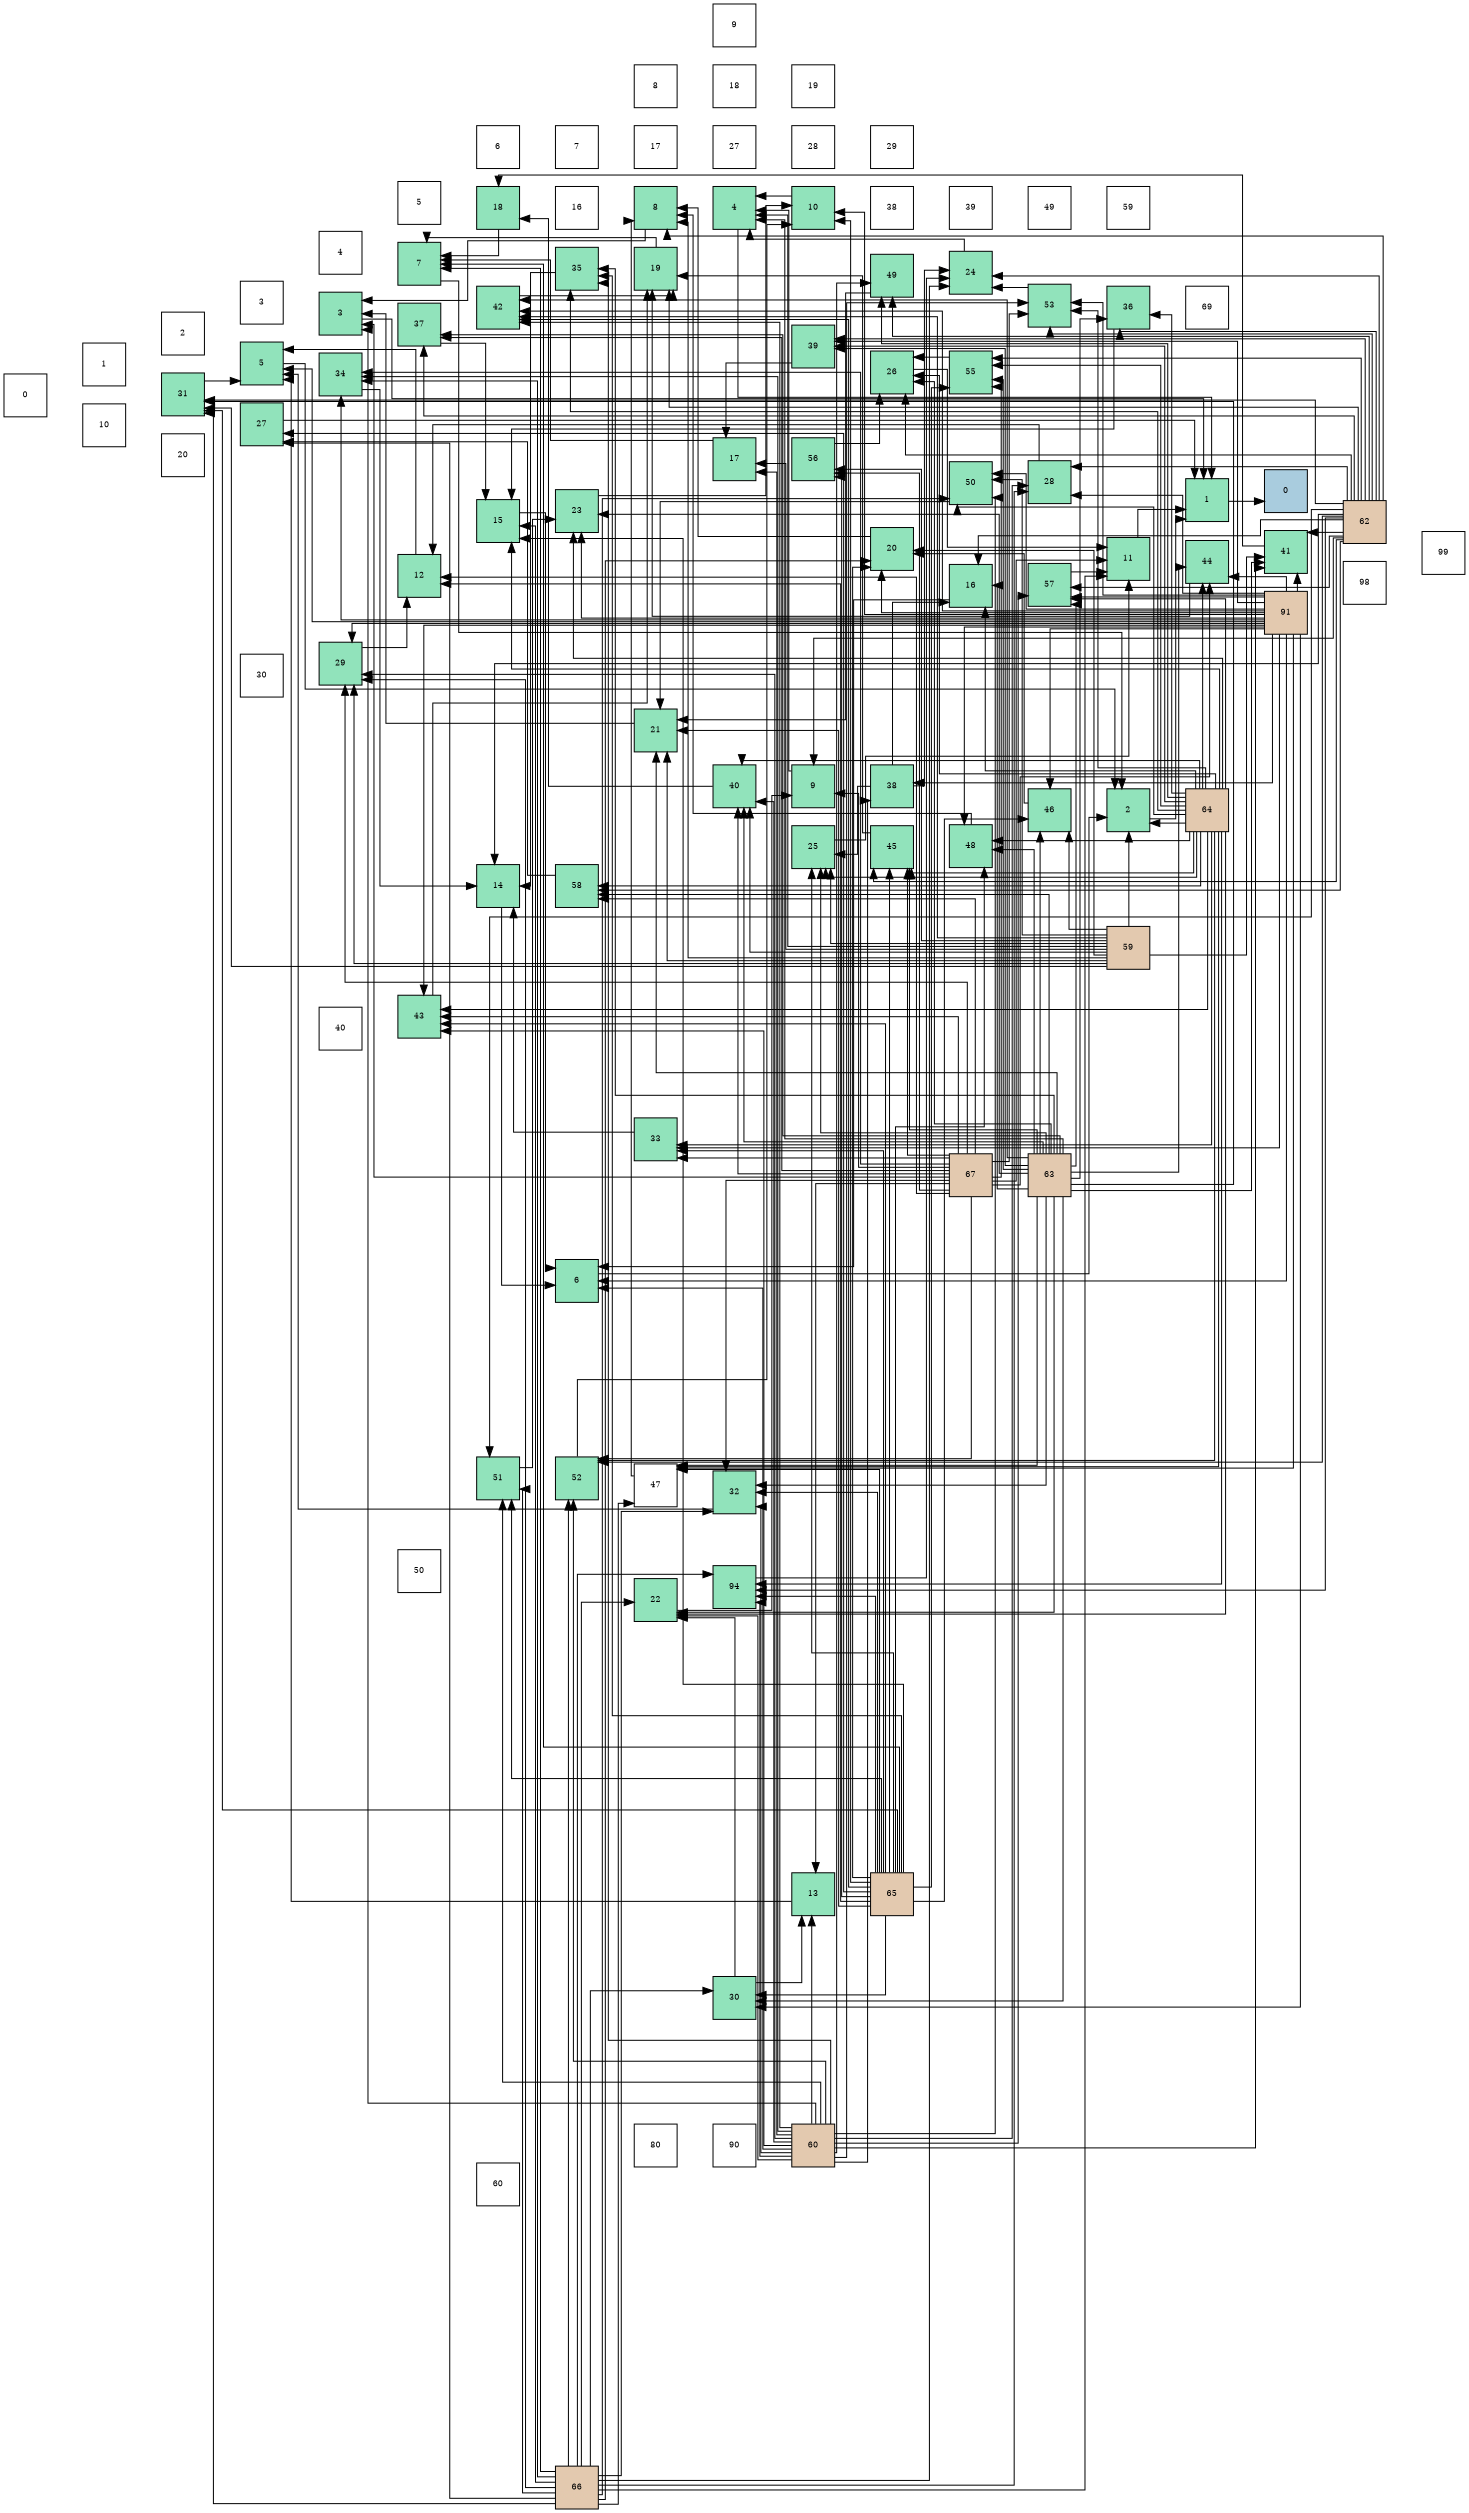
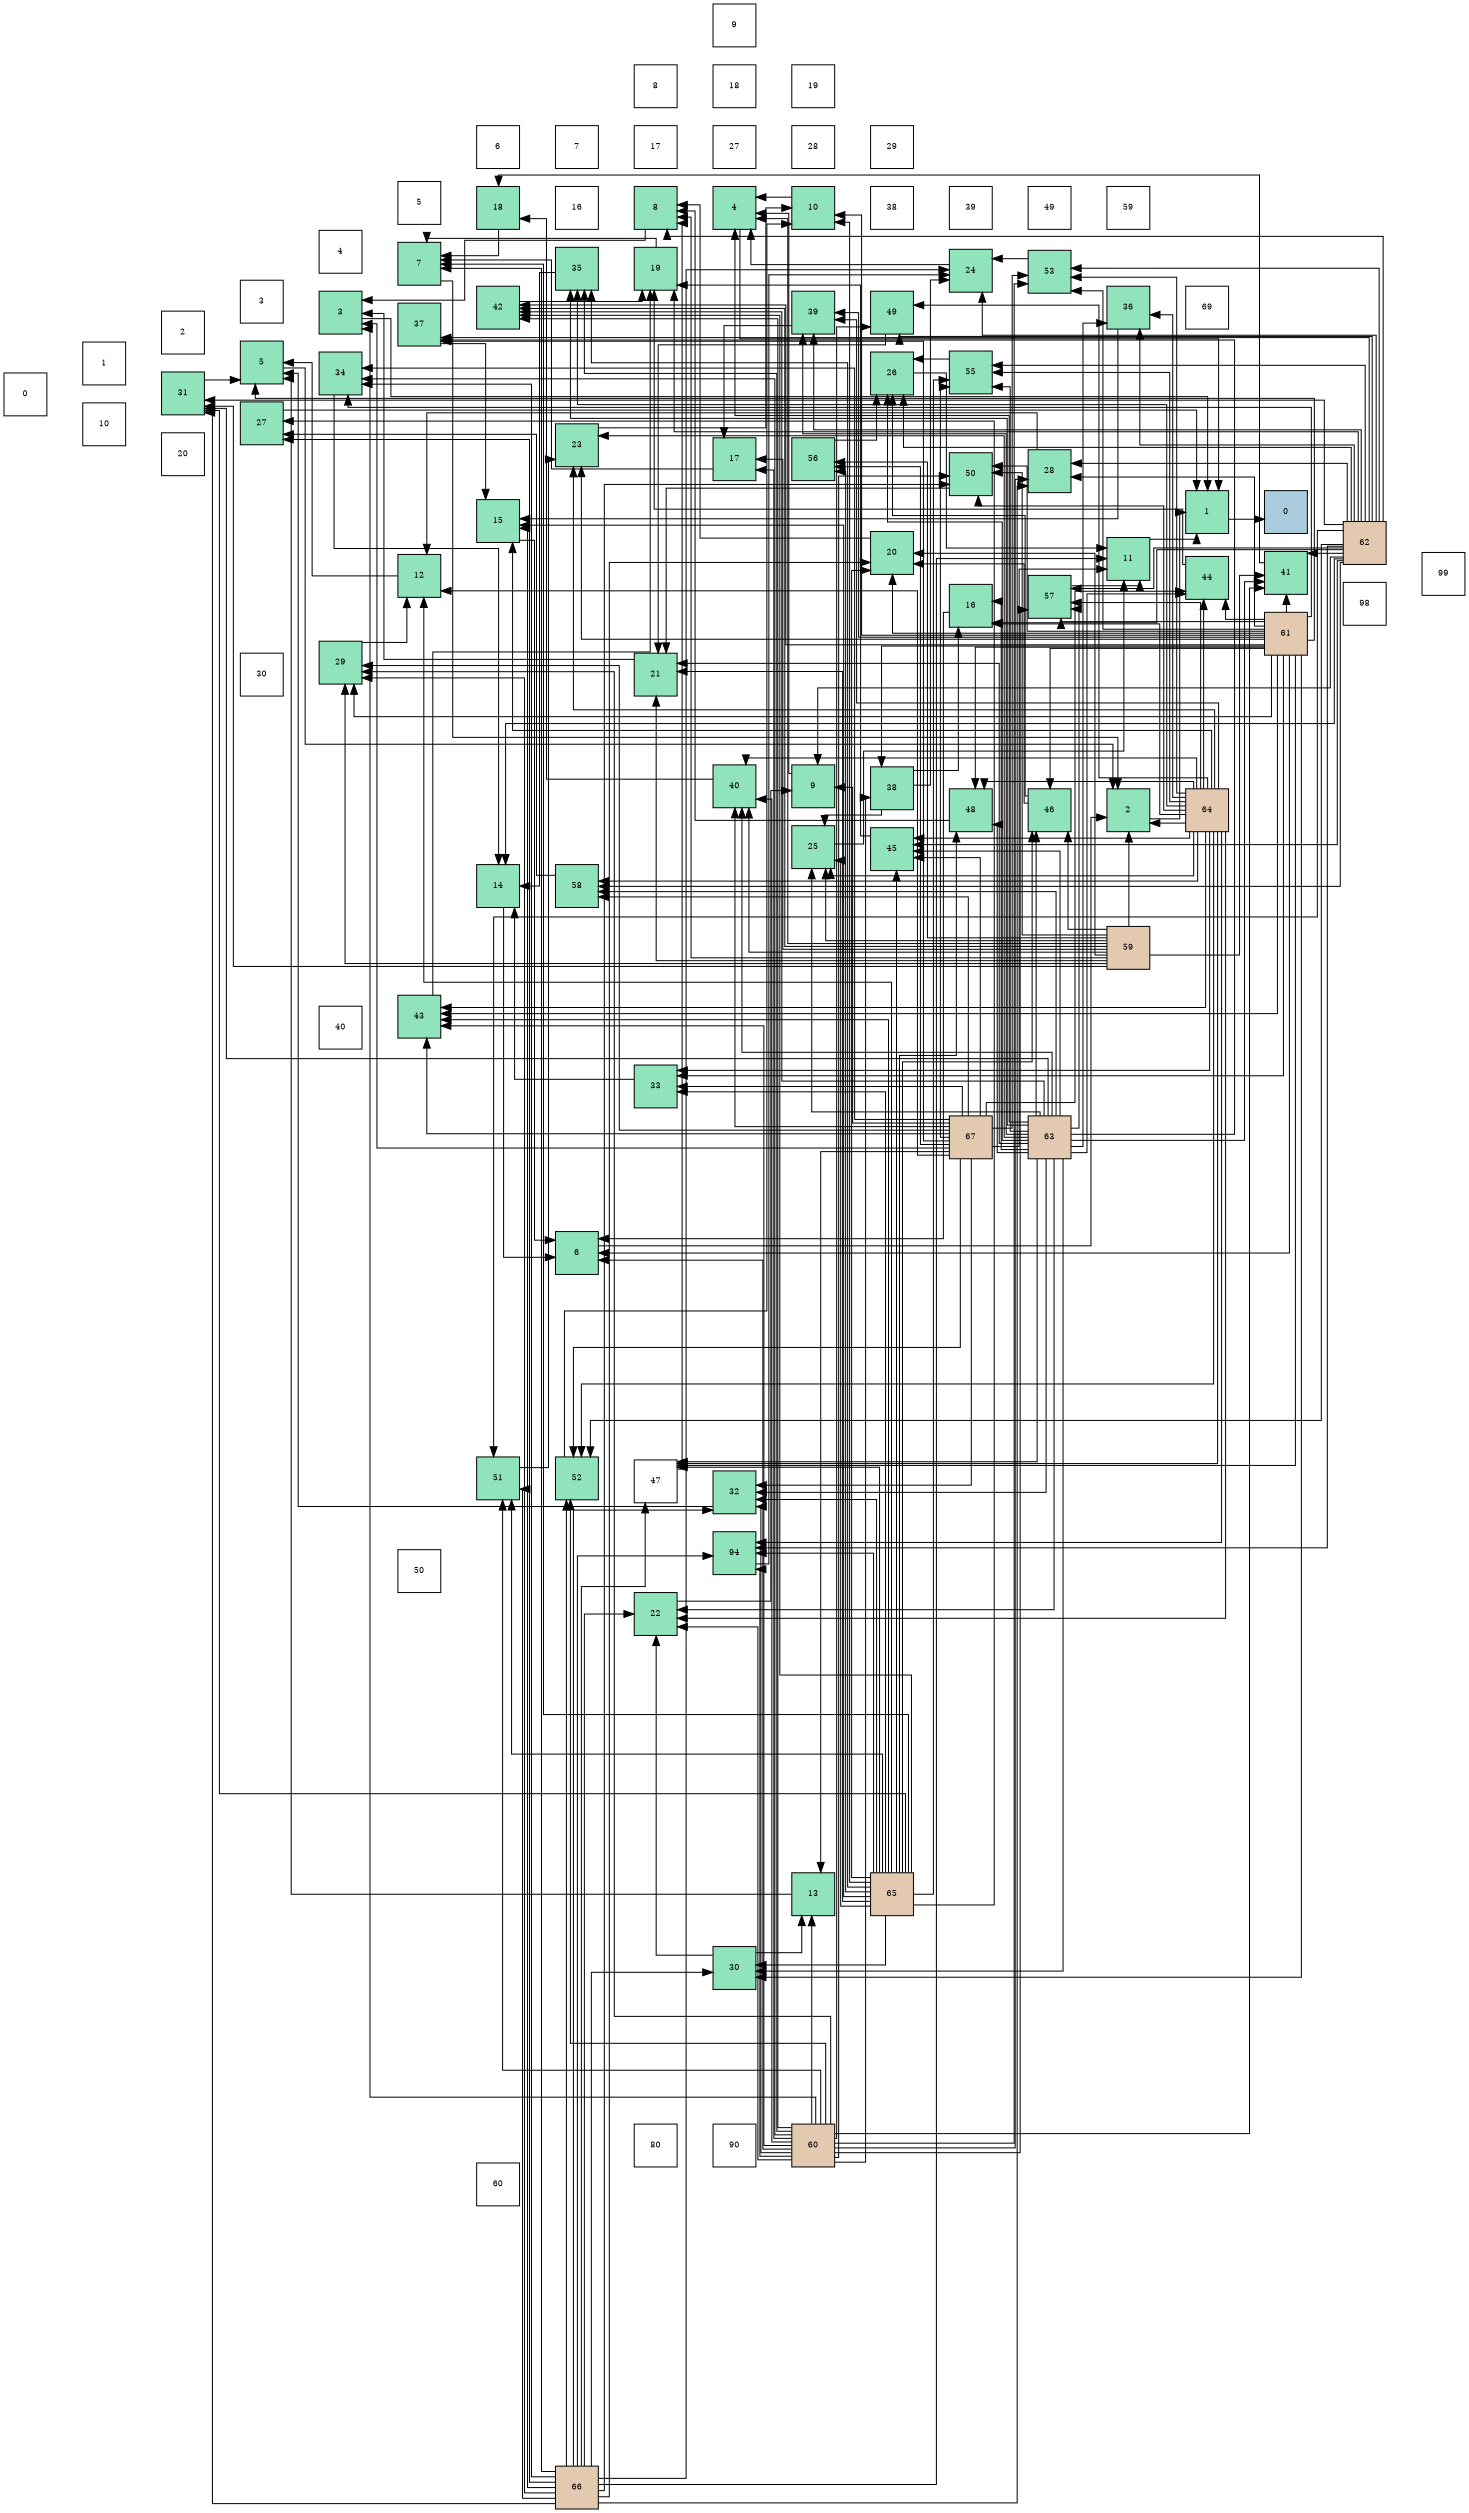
(1286, 613) -> (1286, 634)
(948, 774) -> (1025, 535)
